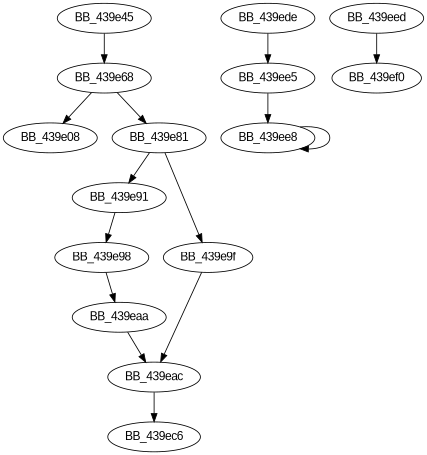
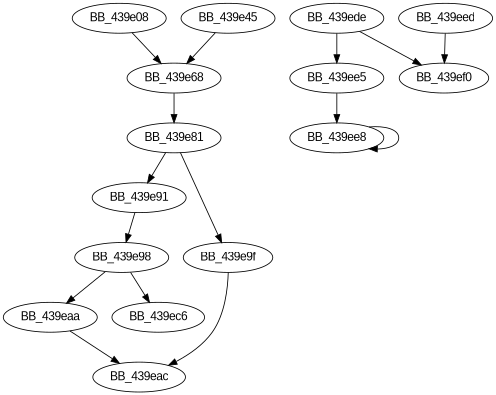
none -> (387, 46)
(80, 105) -> (144, 45)
(154, 403) -> (138, 284)
